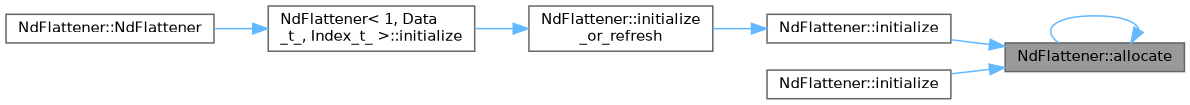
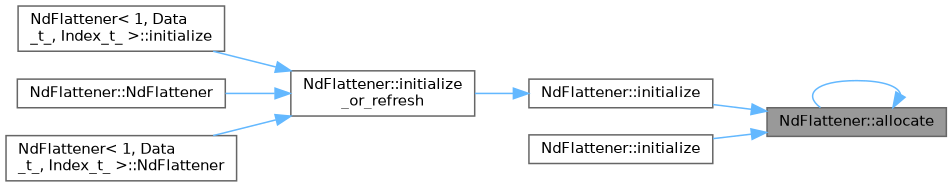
(233, 29) -> (250, 93)
none -> (121, 158)
